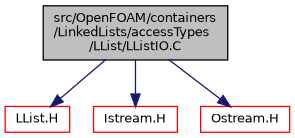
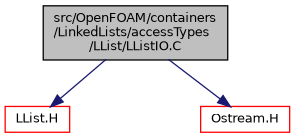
(135, 119) -> none
